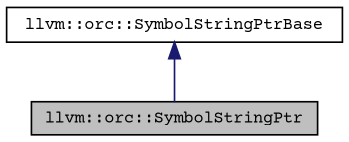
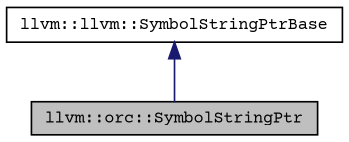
(175, 25) -> (175, 25)
